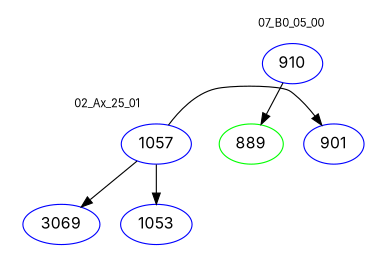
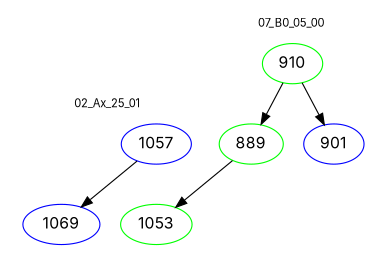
(293, 64) -> (293, 64)
(240, 86) -> (311, 99)
(156, 179) -> (208, 180)
(61, 224) -> (61, 224)
(156, 224) -> (156, 224)
